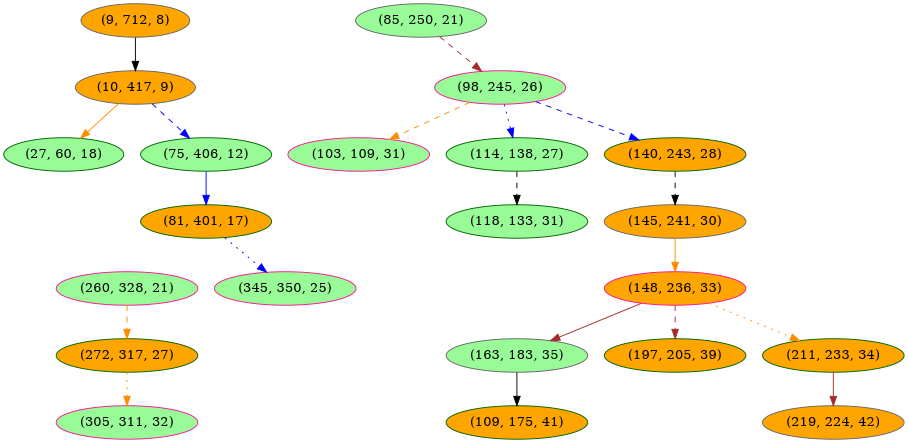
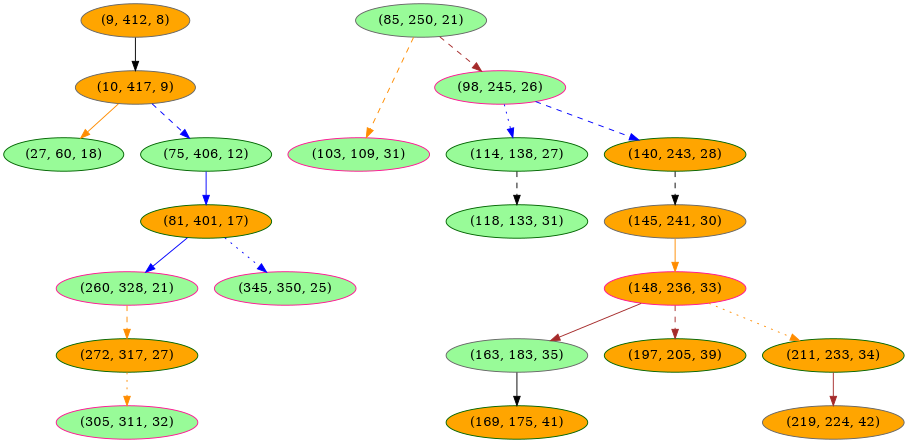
(135, 20) -> (135, 20)
(434, 119) -> (392, 83)
none -> (170, 252)
(517, 422) -> (517, 422)
